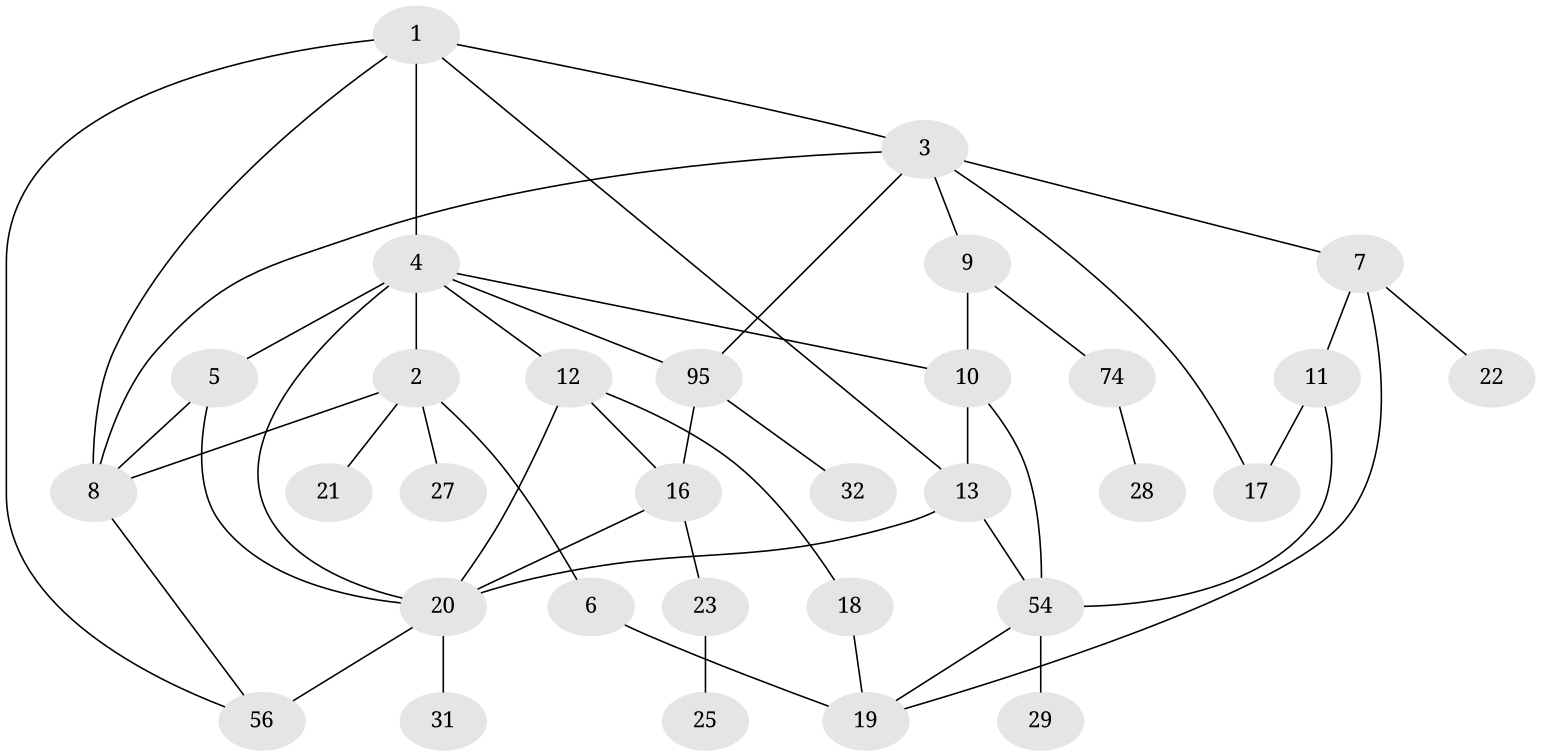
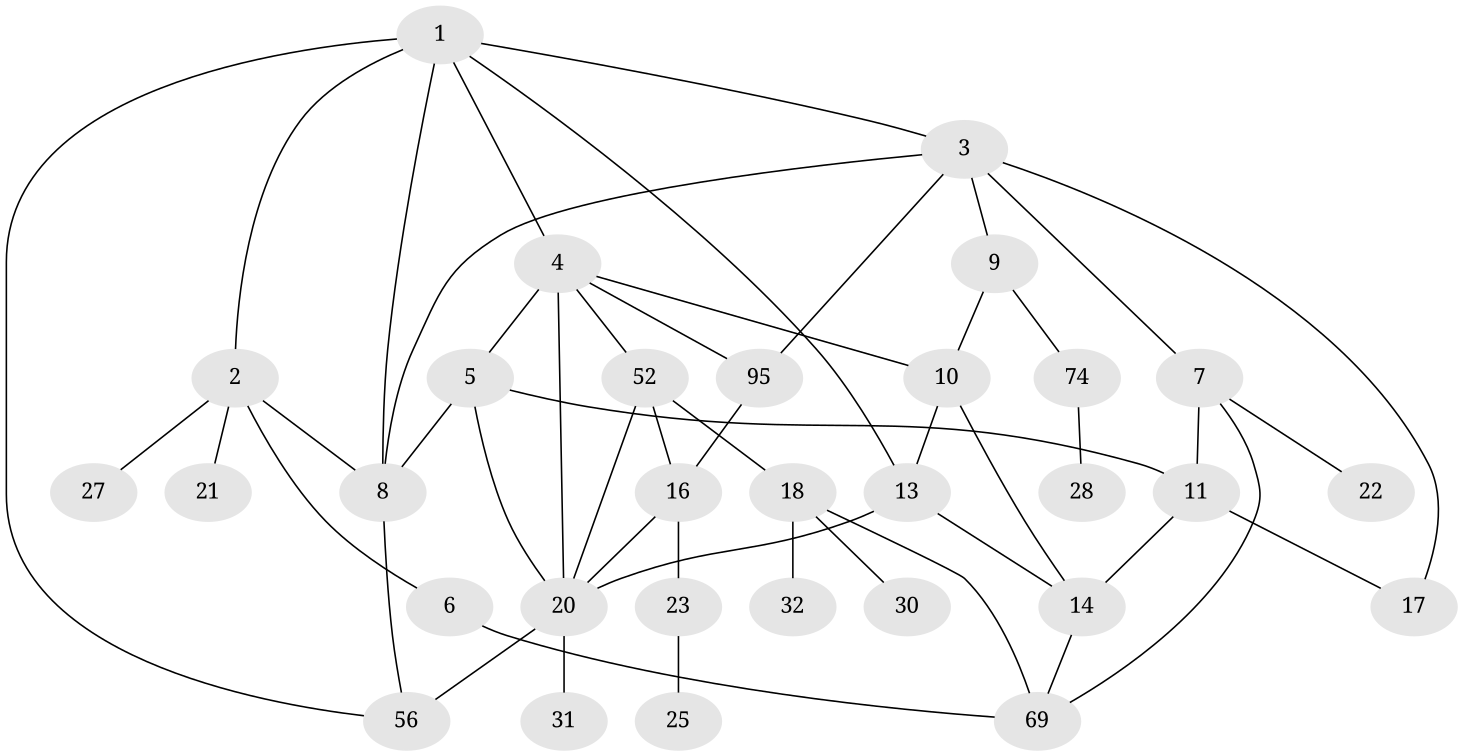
(416, 321) -> (272, 170)
(569, 378) -> (645, 378)
none -> (838, 425)
(776, 435) -> (793, 550)
none -> (907, 607)
(1041, 607) -> (1082, 607)
(866, 721) -> (1038, 721)
(1041, 721) -> none
